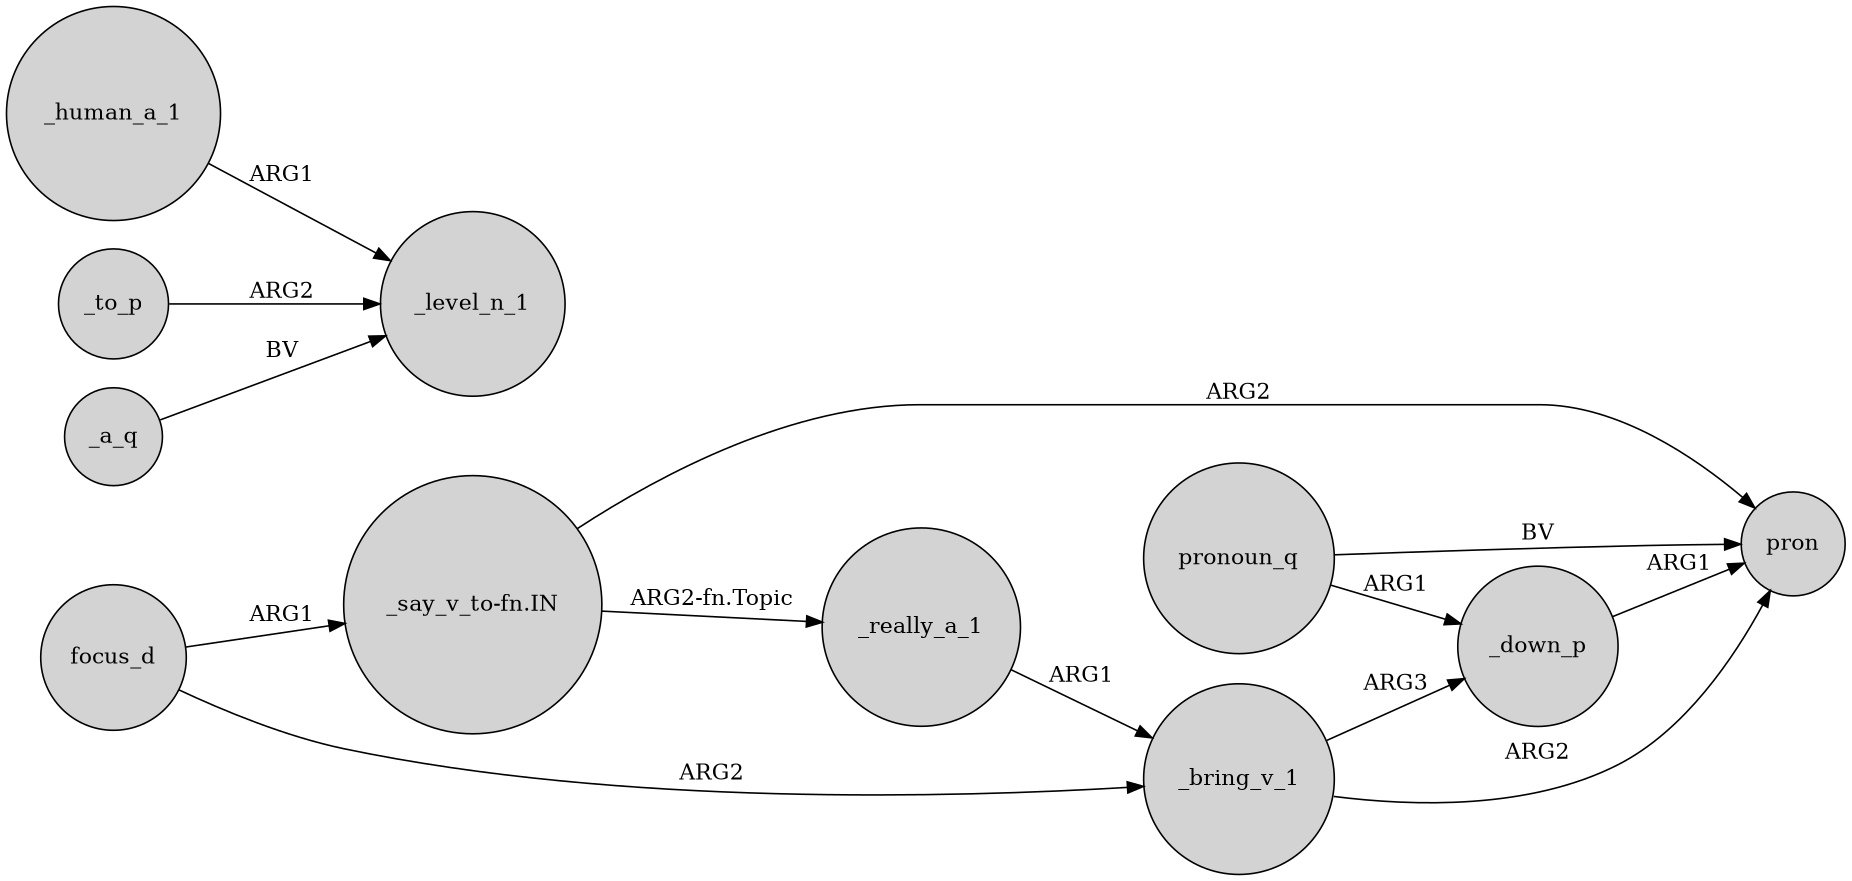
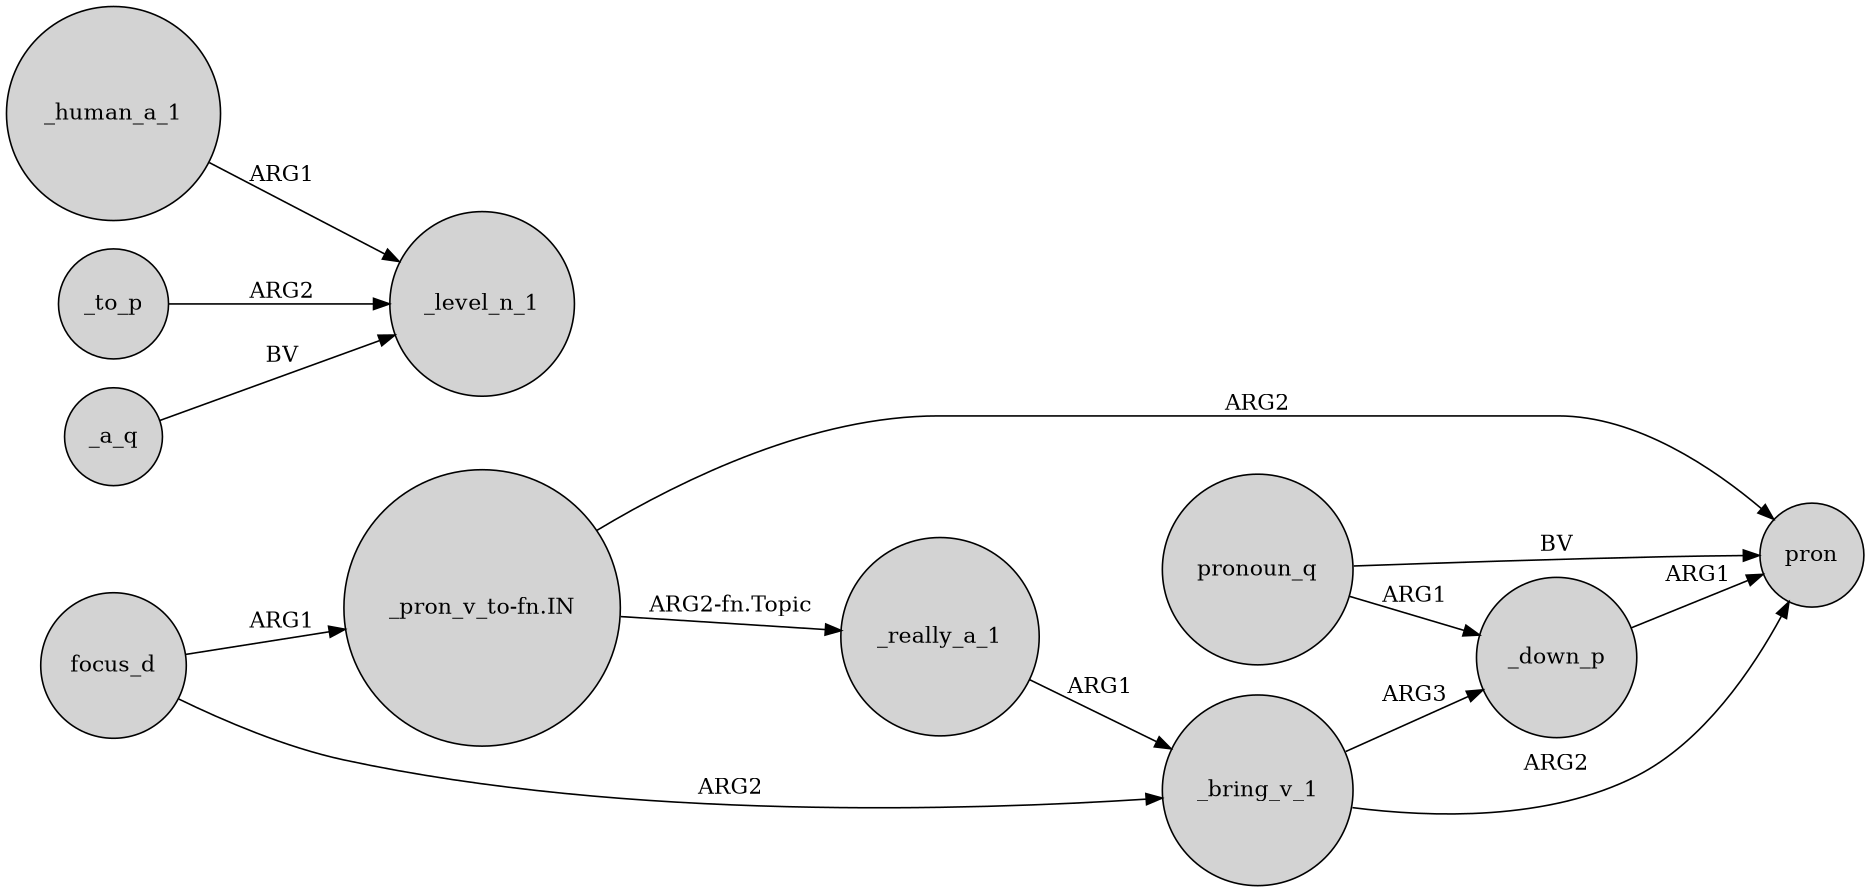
(473, 605) -> (482, 608)
